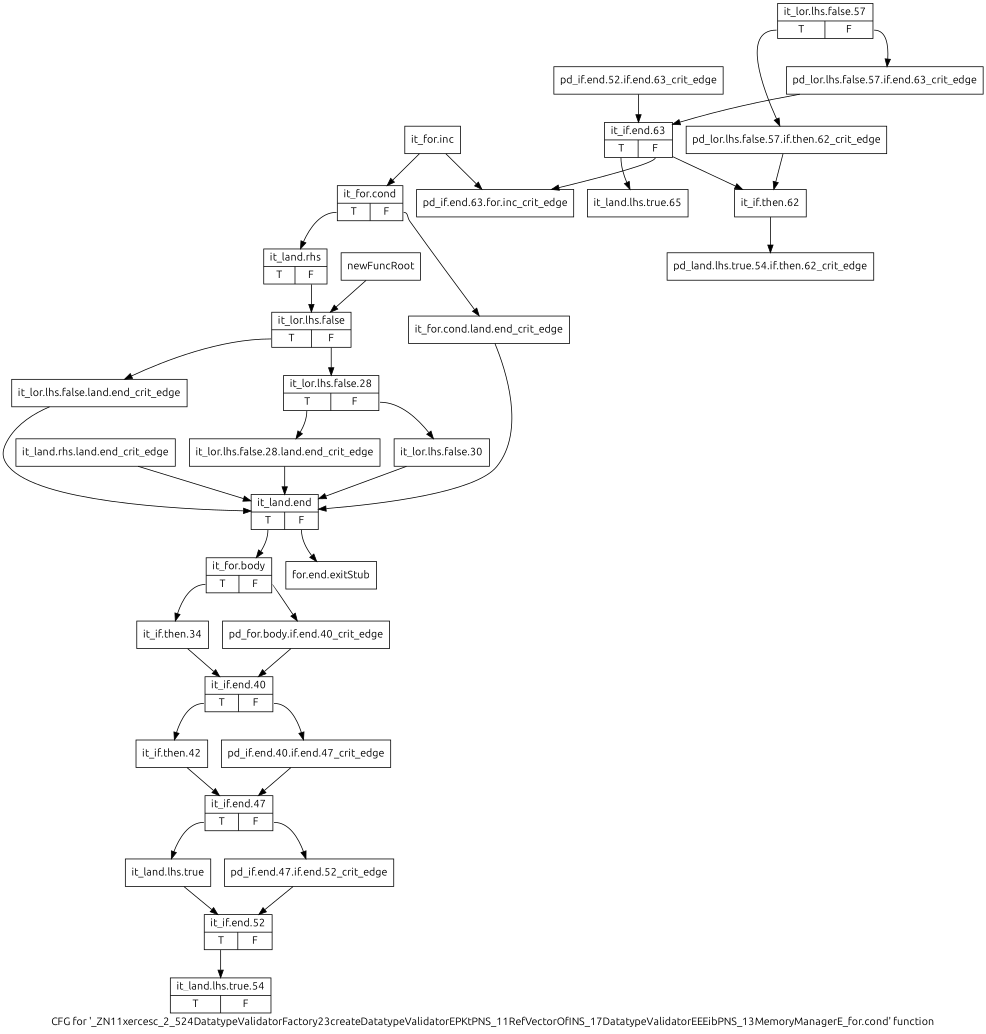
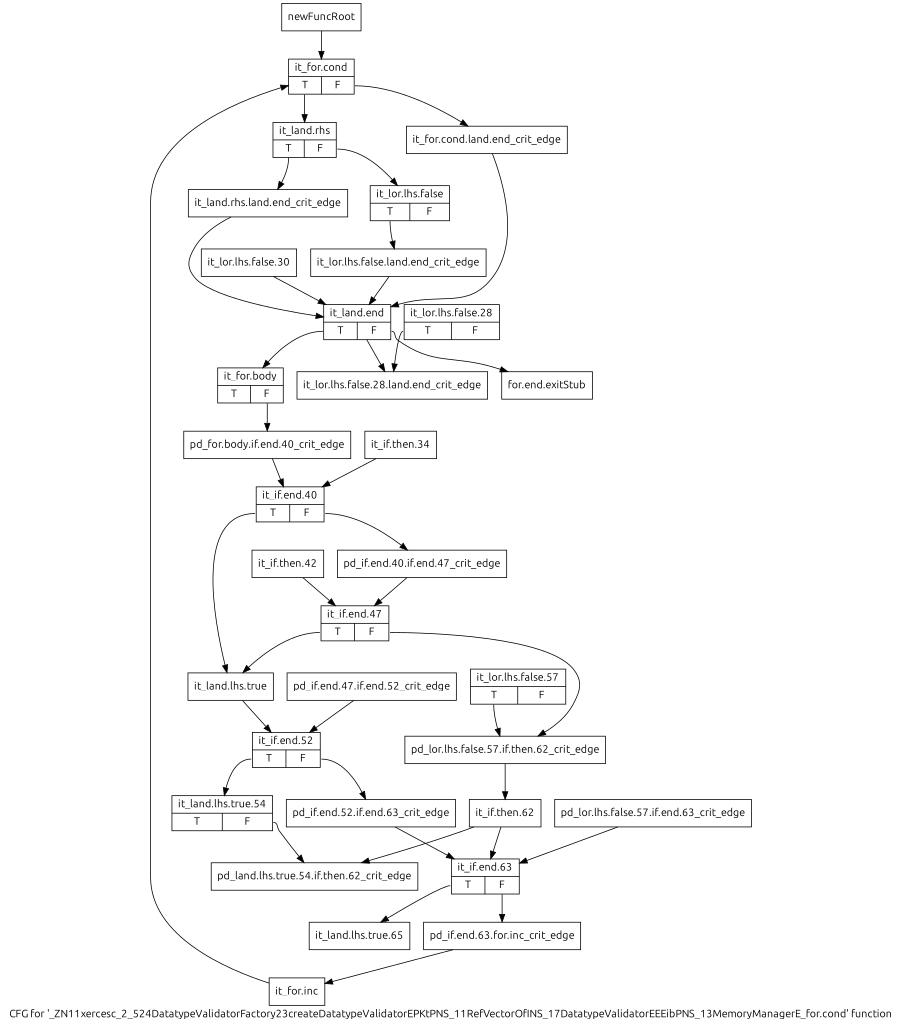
(886, 41) -> none
(461, 169) -> (393, 966)
none -> (287, 171)
(704, 171) -> (497, 839)
(351, 294) -> (321, 41)
(331, 358) -> none
(408, 412) -> none
(285, 477) -> (374, 352)
(187, 594) -> none
(186, 713) -> (213, 579)
none -> (346, 770)
(293, 832) -> (524, 646)
none -> (286, 839)
